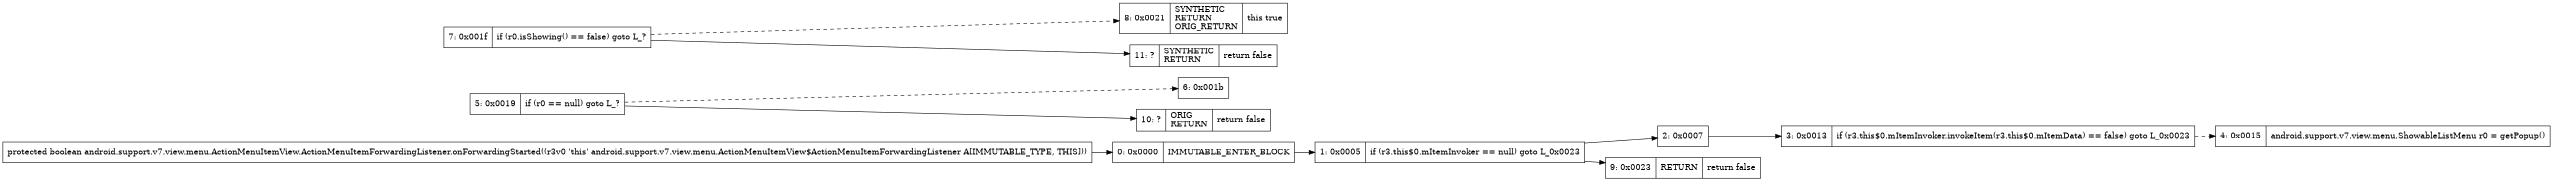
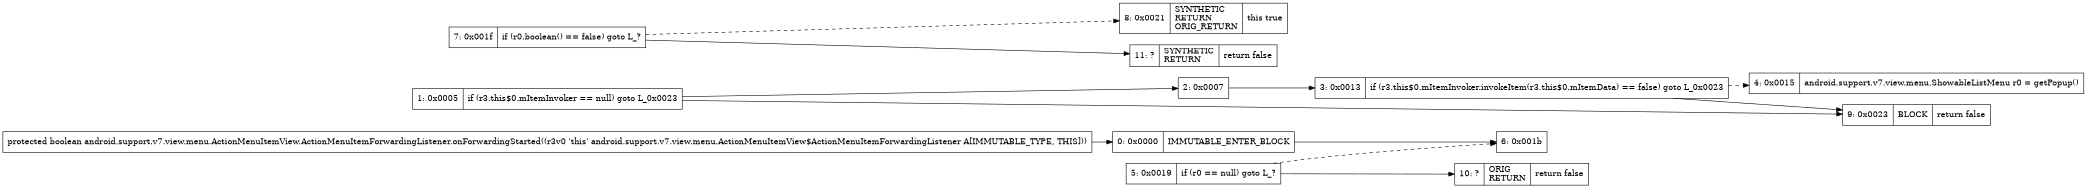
(572, 37) -> (572, 37)
none -> (1755, 104)
(1302, 152) -> (1393, 142)
(1679, 168) -> (1913, 115)
